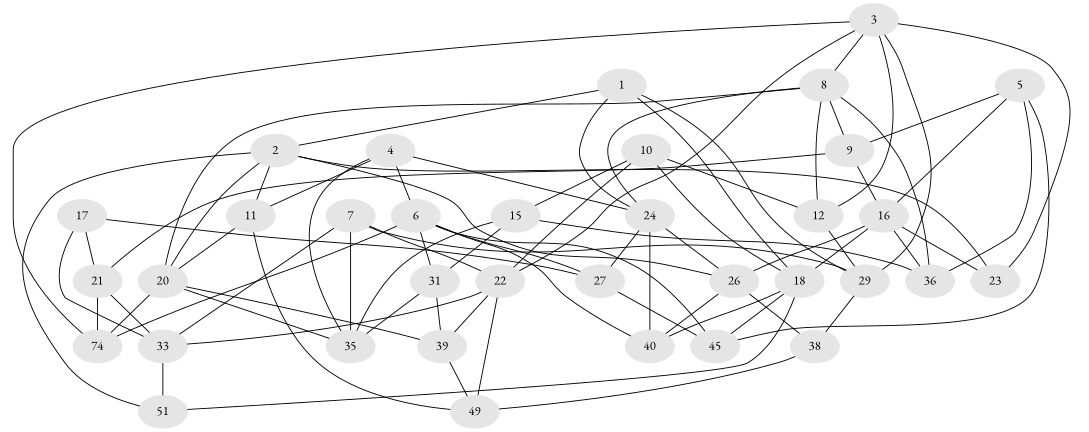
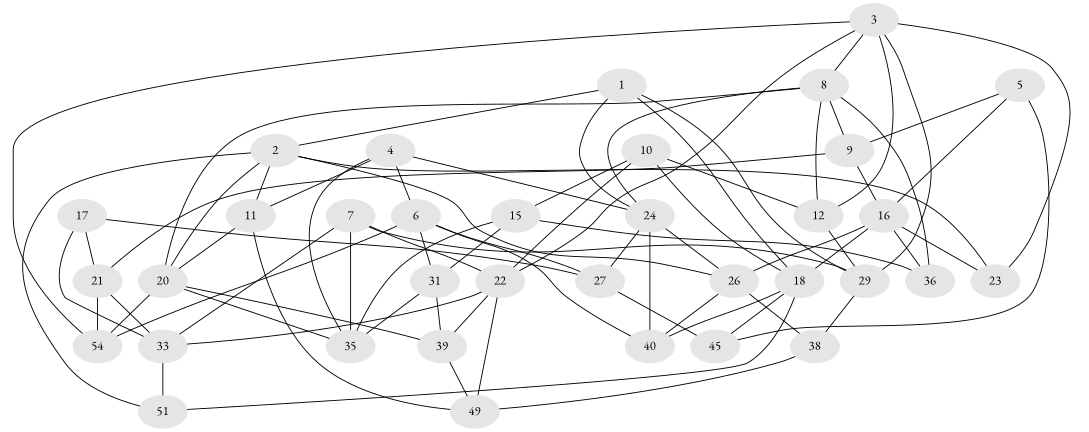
(1026, 206) -> none
(554, 244) -> none
(98, 346) -> (98, 346)
